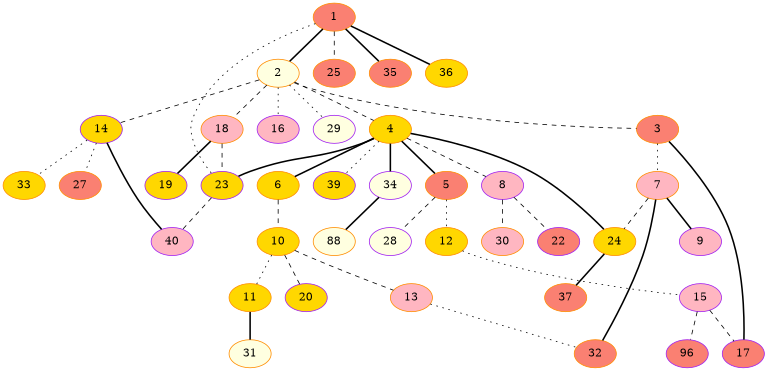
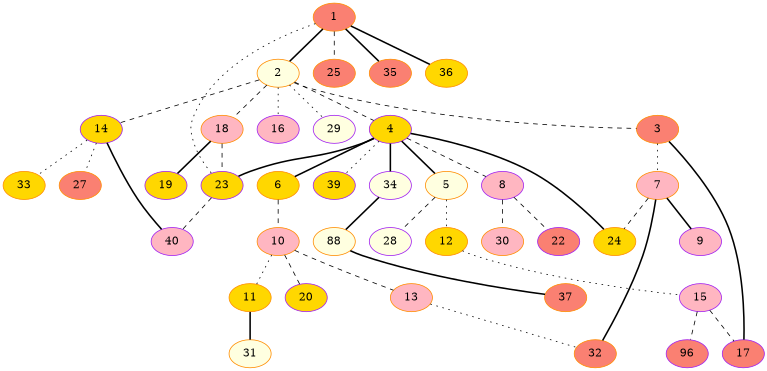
(390, 129) -> (390, 129)
(446, 185) -> (446, 185)
(278, 242) -> (278, 242)
(590, 270) -> (446, 278)
